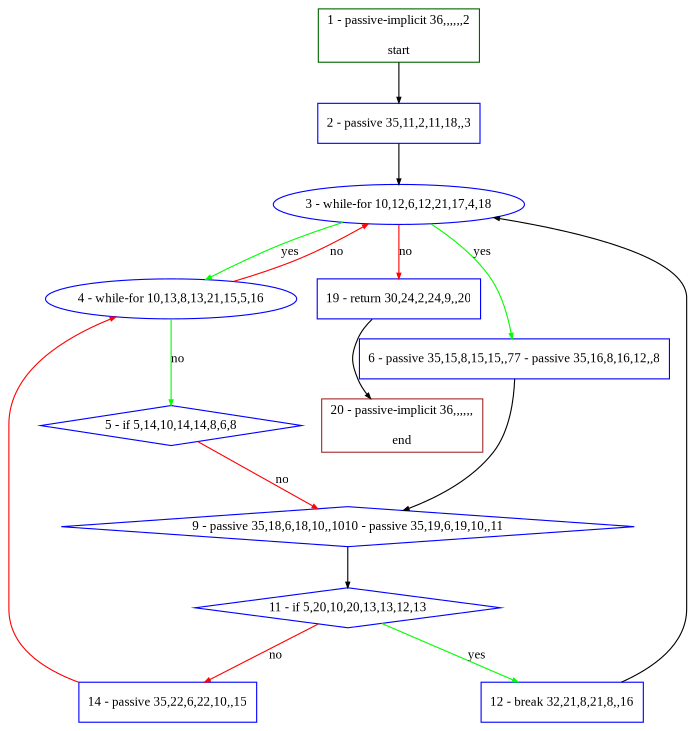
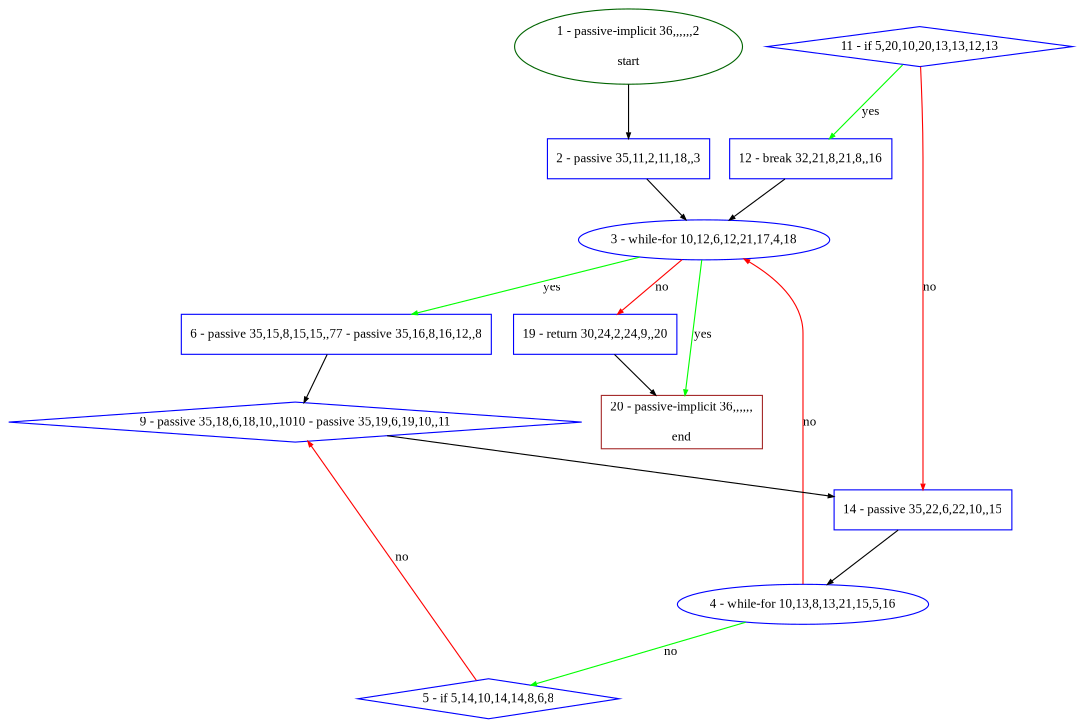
(399, 36) -> (629, 47)
(276, 247) -> (694, 325)
(9, 493) -> (865, 556)
(348, 564) -> (608, 466)
